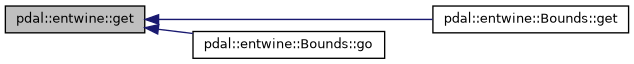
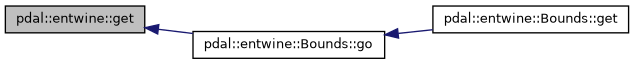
(296, 19) -> (415, 32)
